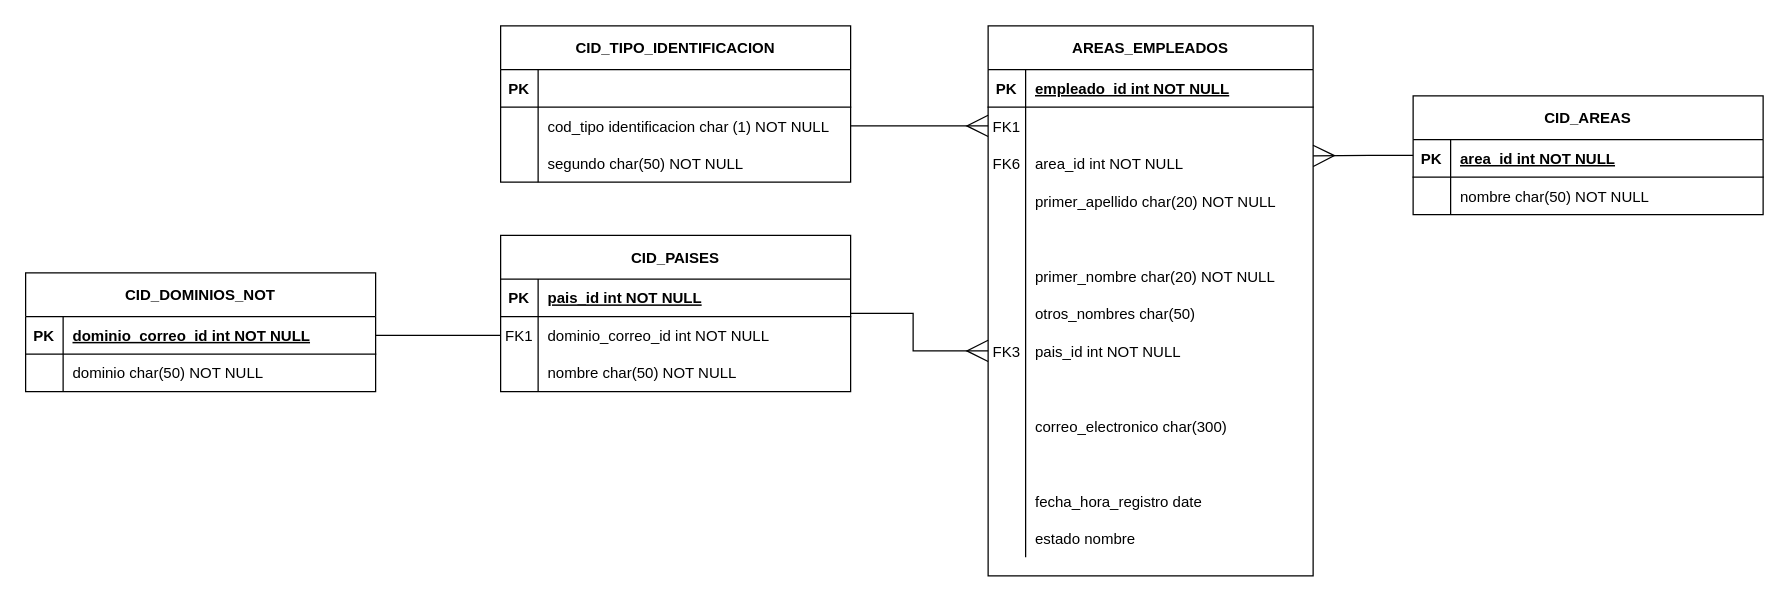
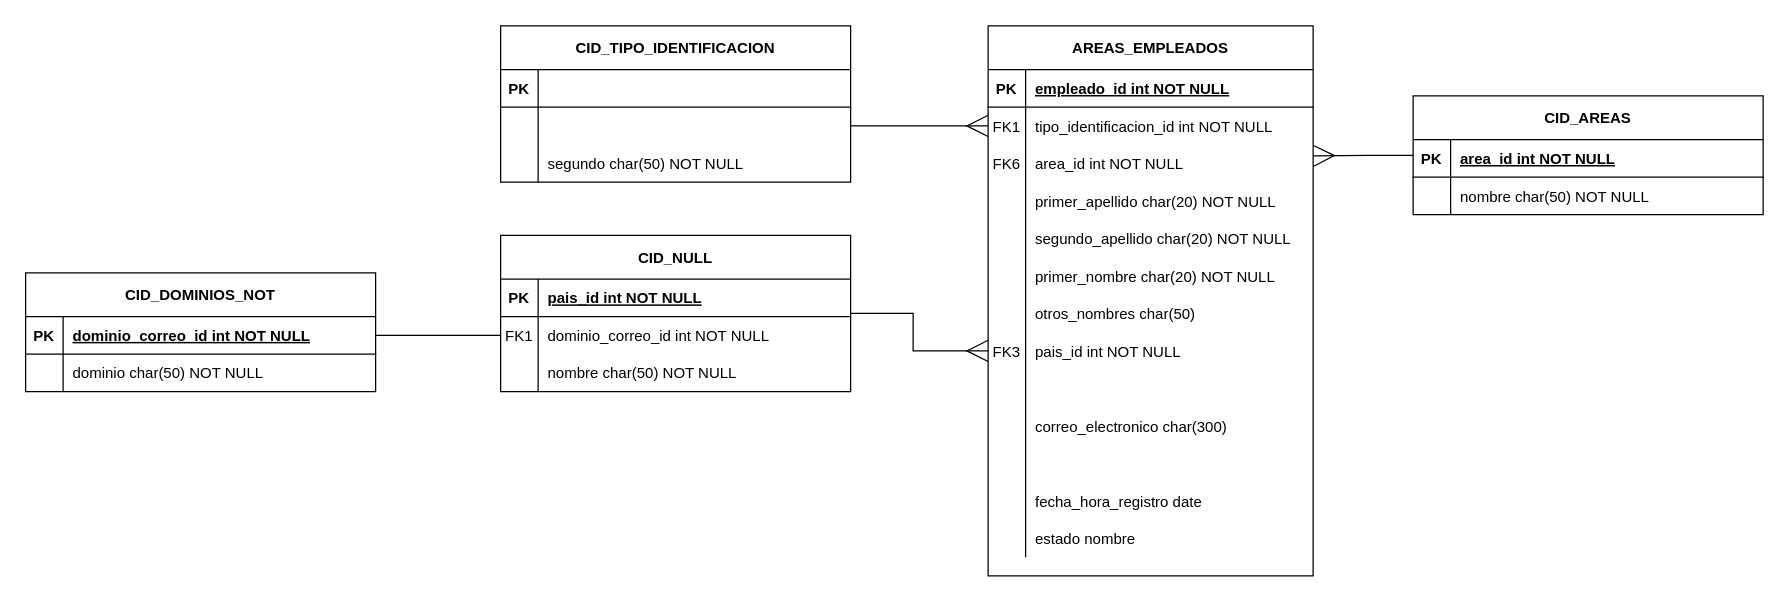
(694, 126) -> none
none -> (1169, 126)
none -> (1169, 238)
(675, 258) -> (675, 258)
